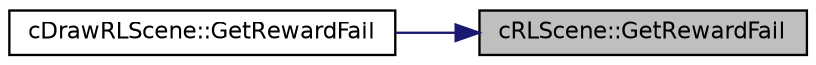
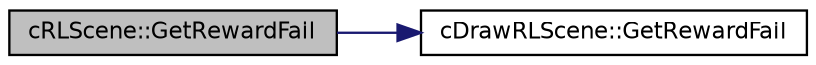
(425, 33) -> (367, 33)
